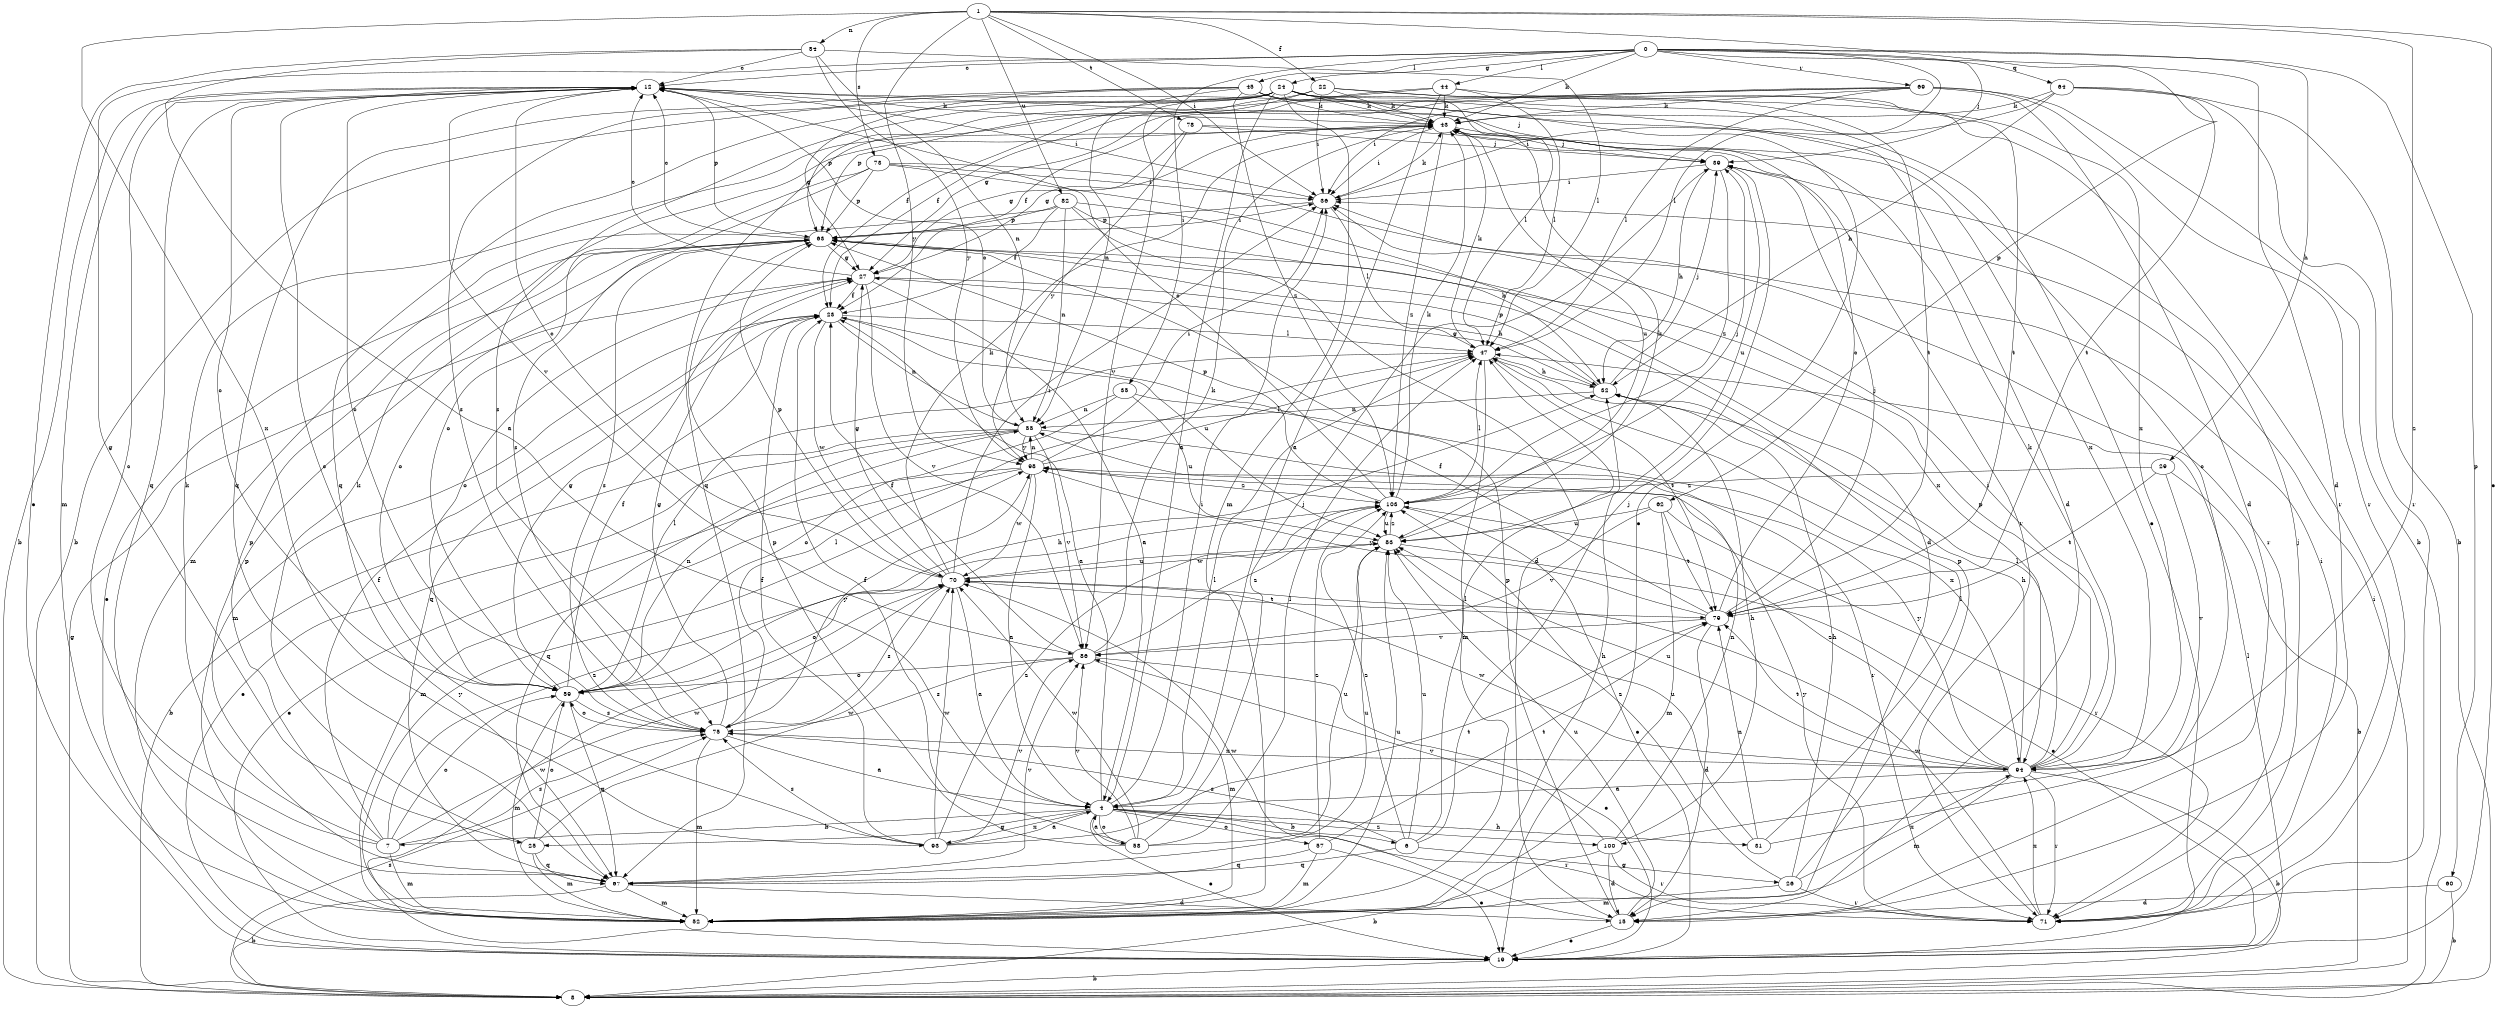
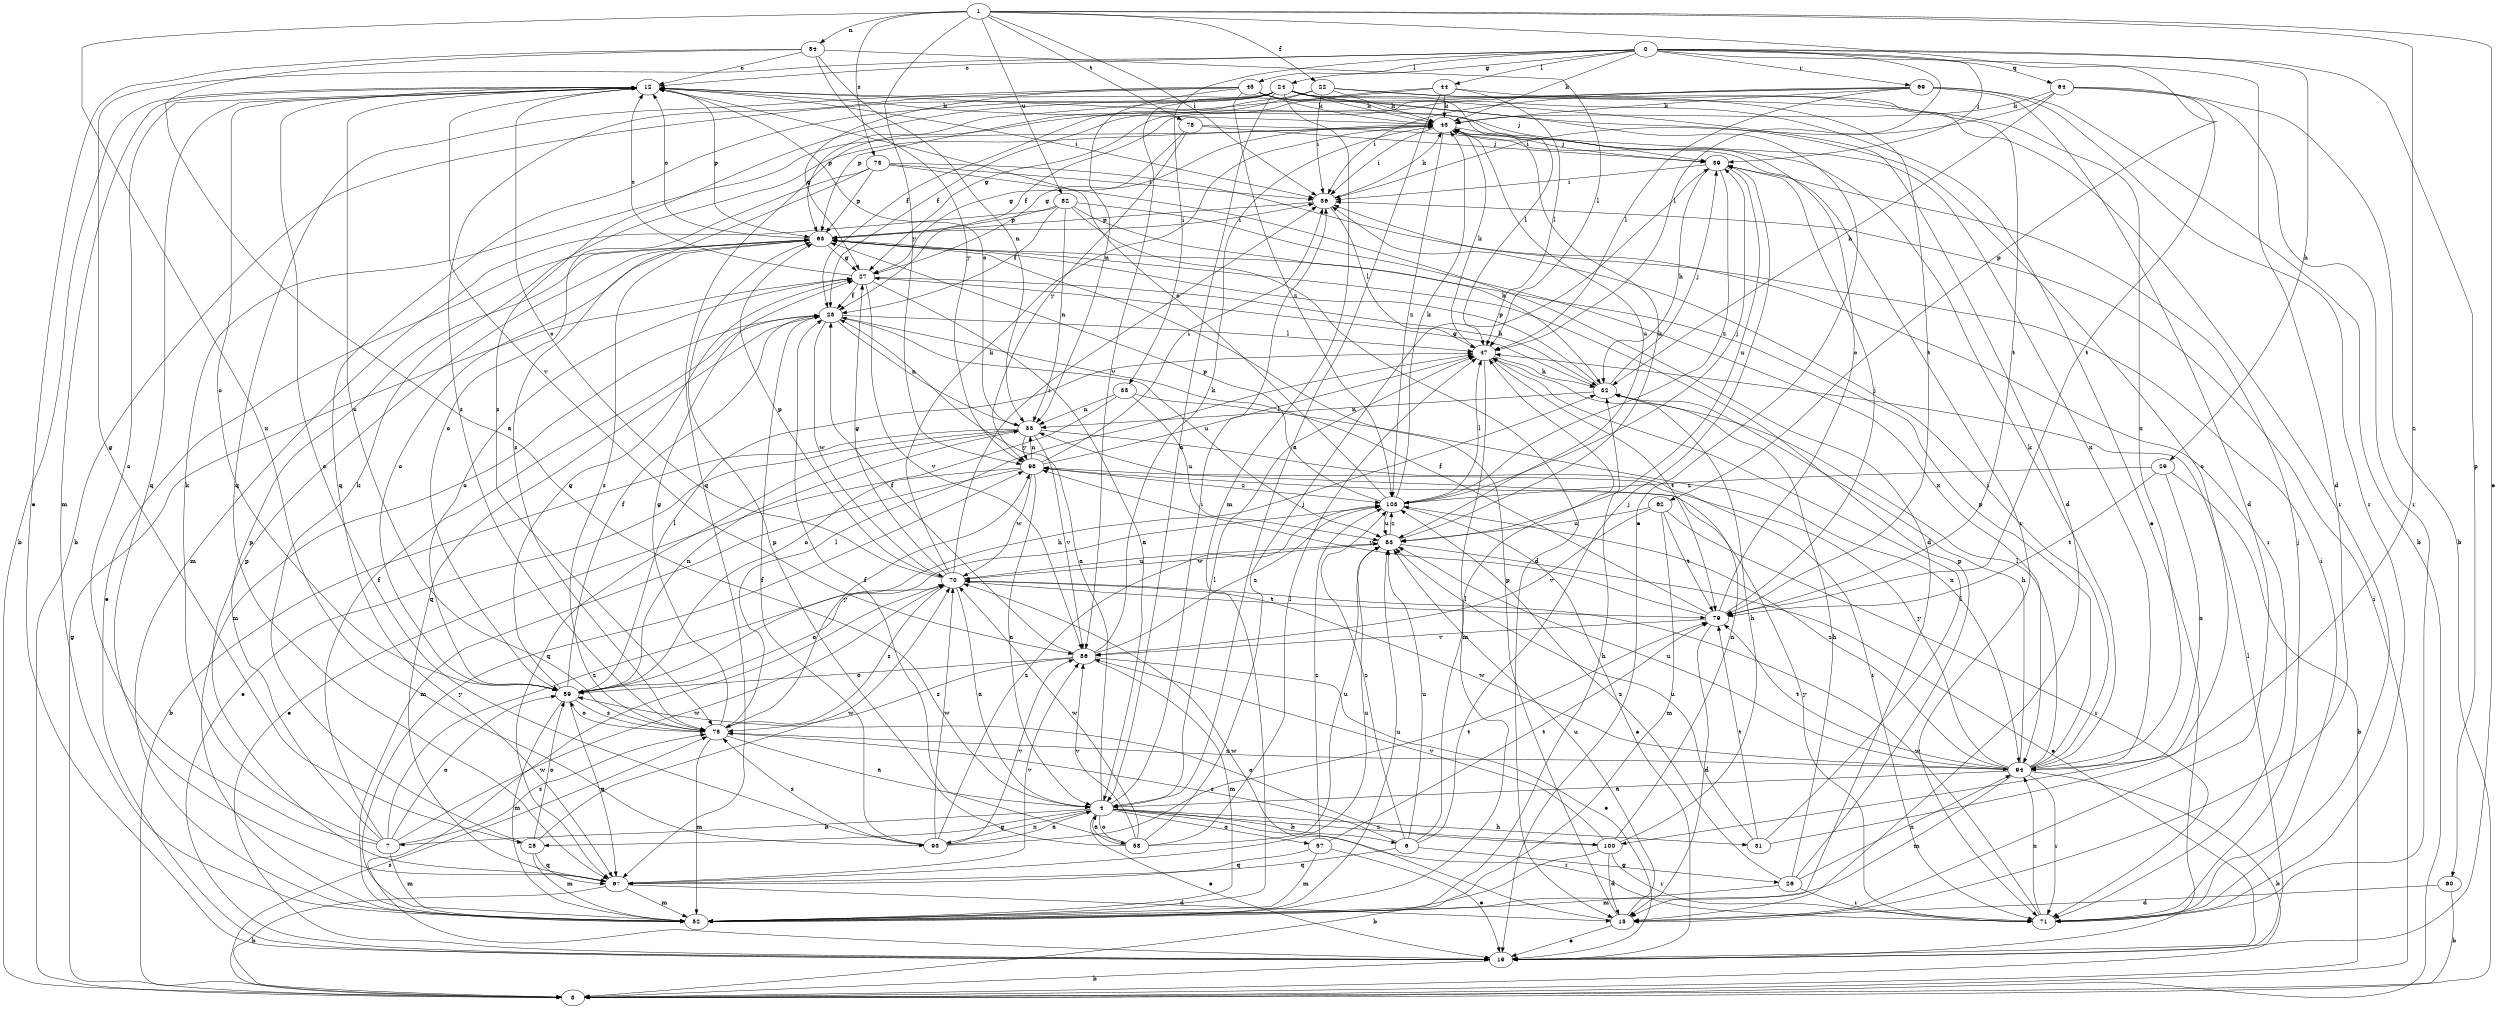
(2201, 618) -> (2201, 618)
(1740, 732) -> (1740, 732)
none -> (1097, 737)
